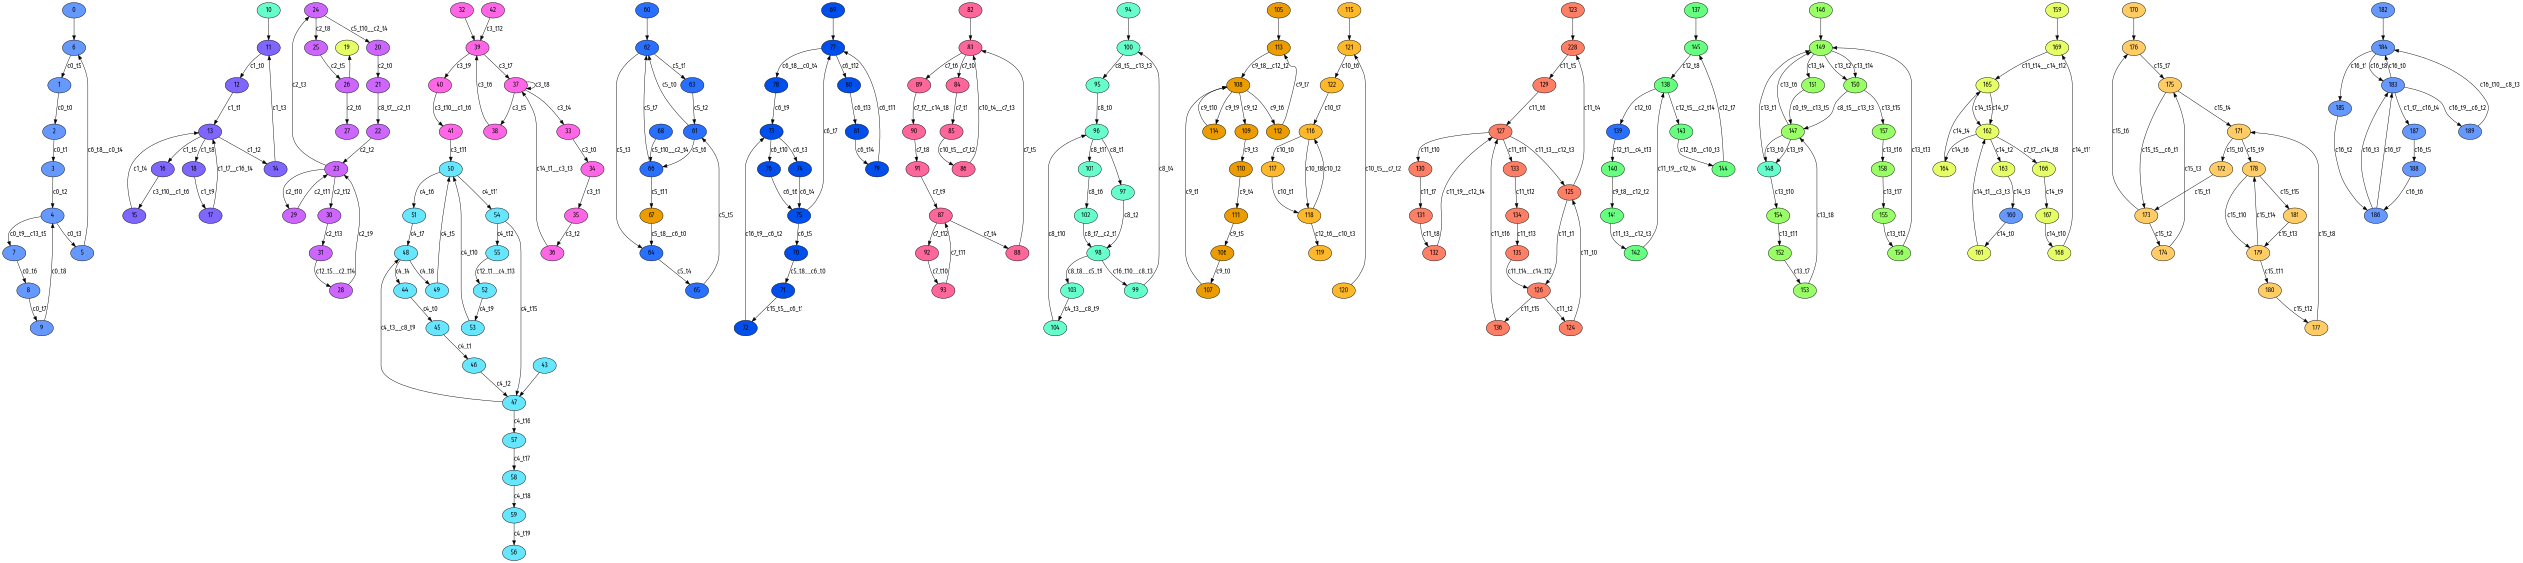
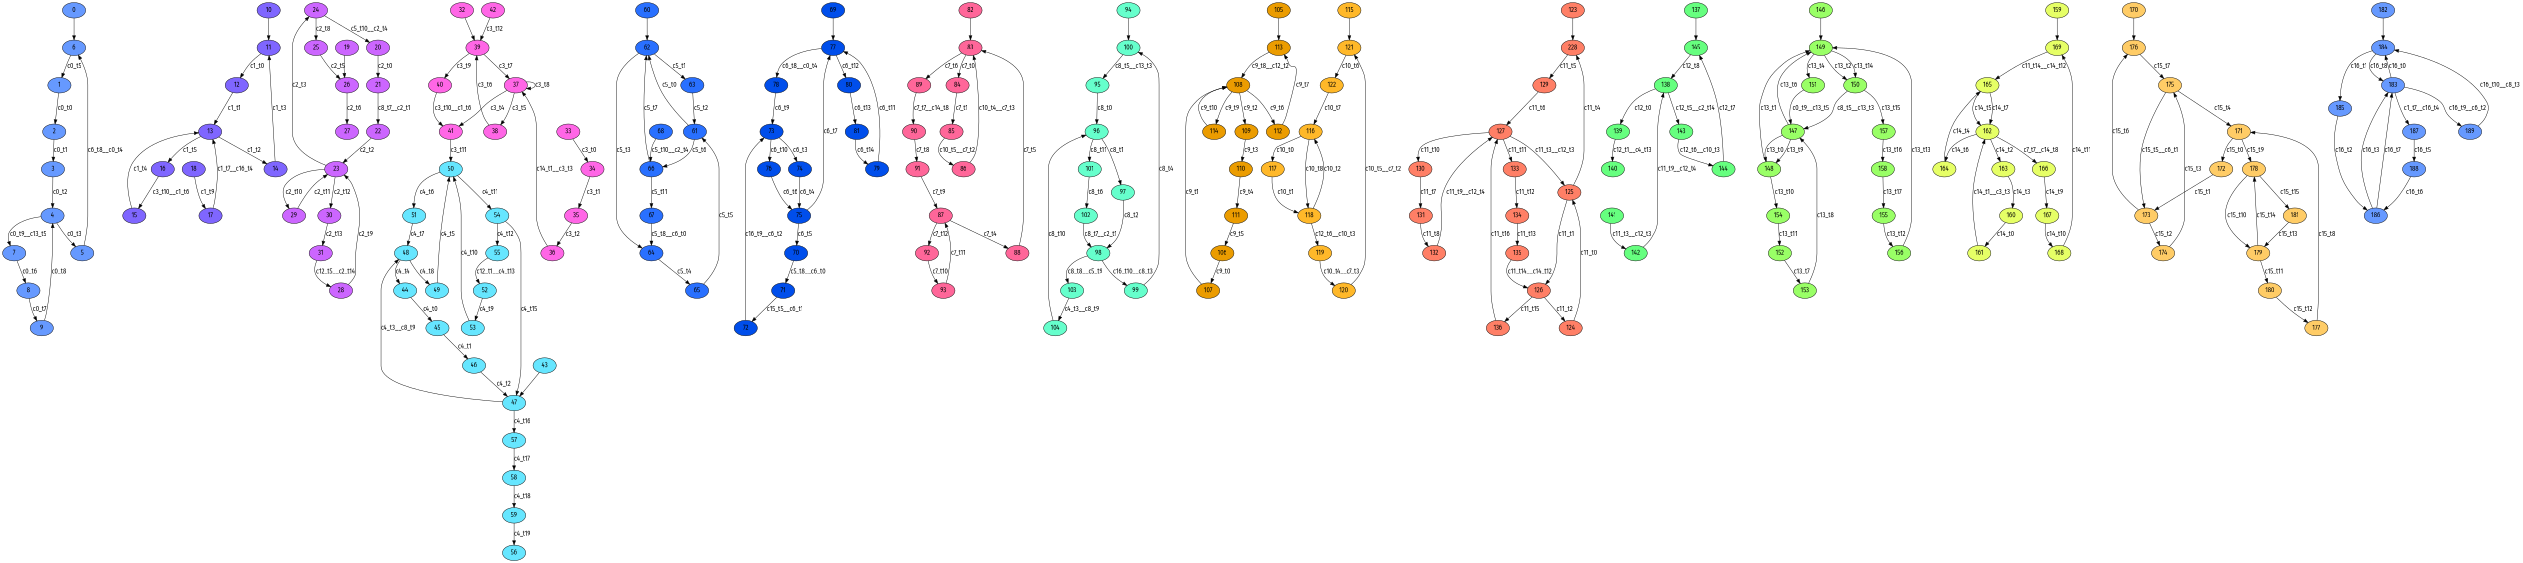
(269, 10) -> (269, 10)
(347, 48) -> (347, 48)
(350, 69) -> (344, 64)
(545, 103) -> (484, 106)
(1618, 132) -> (1618, 132)
(200, 148) -> none
(1769, 169) -> (1769, 169)
(1612, 190) -> none
(651, 216) -> (651, 216)
(2011, 216) -> (2011, 216)
none -> (1323, 274)
